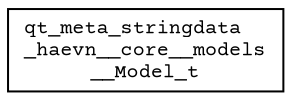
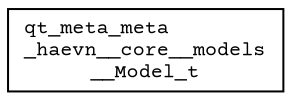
(146, 50) -> (146, 50)
